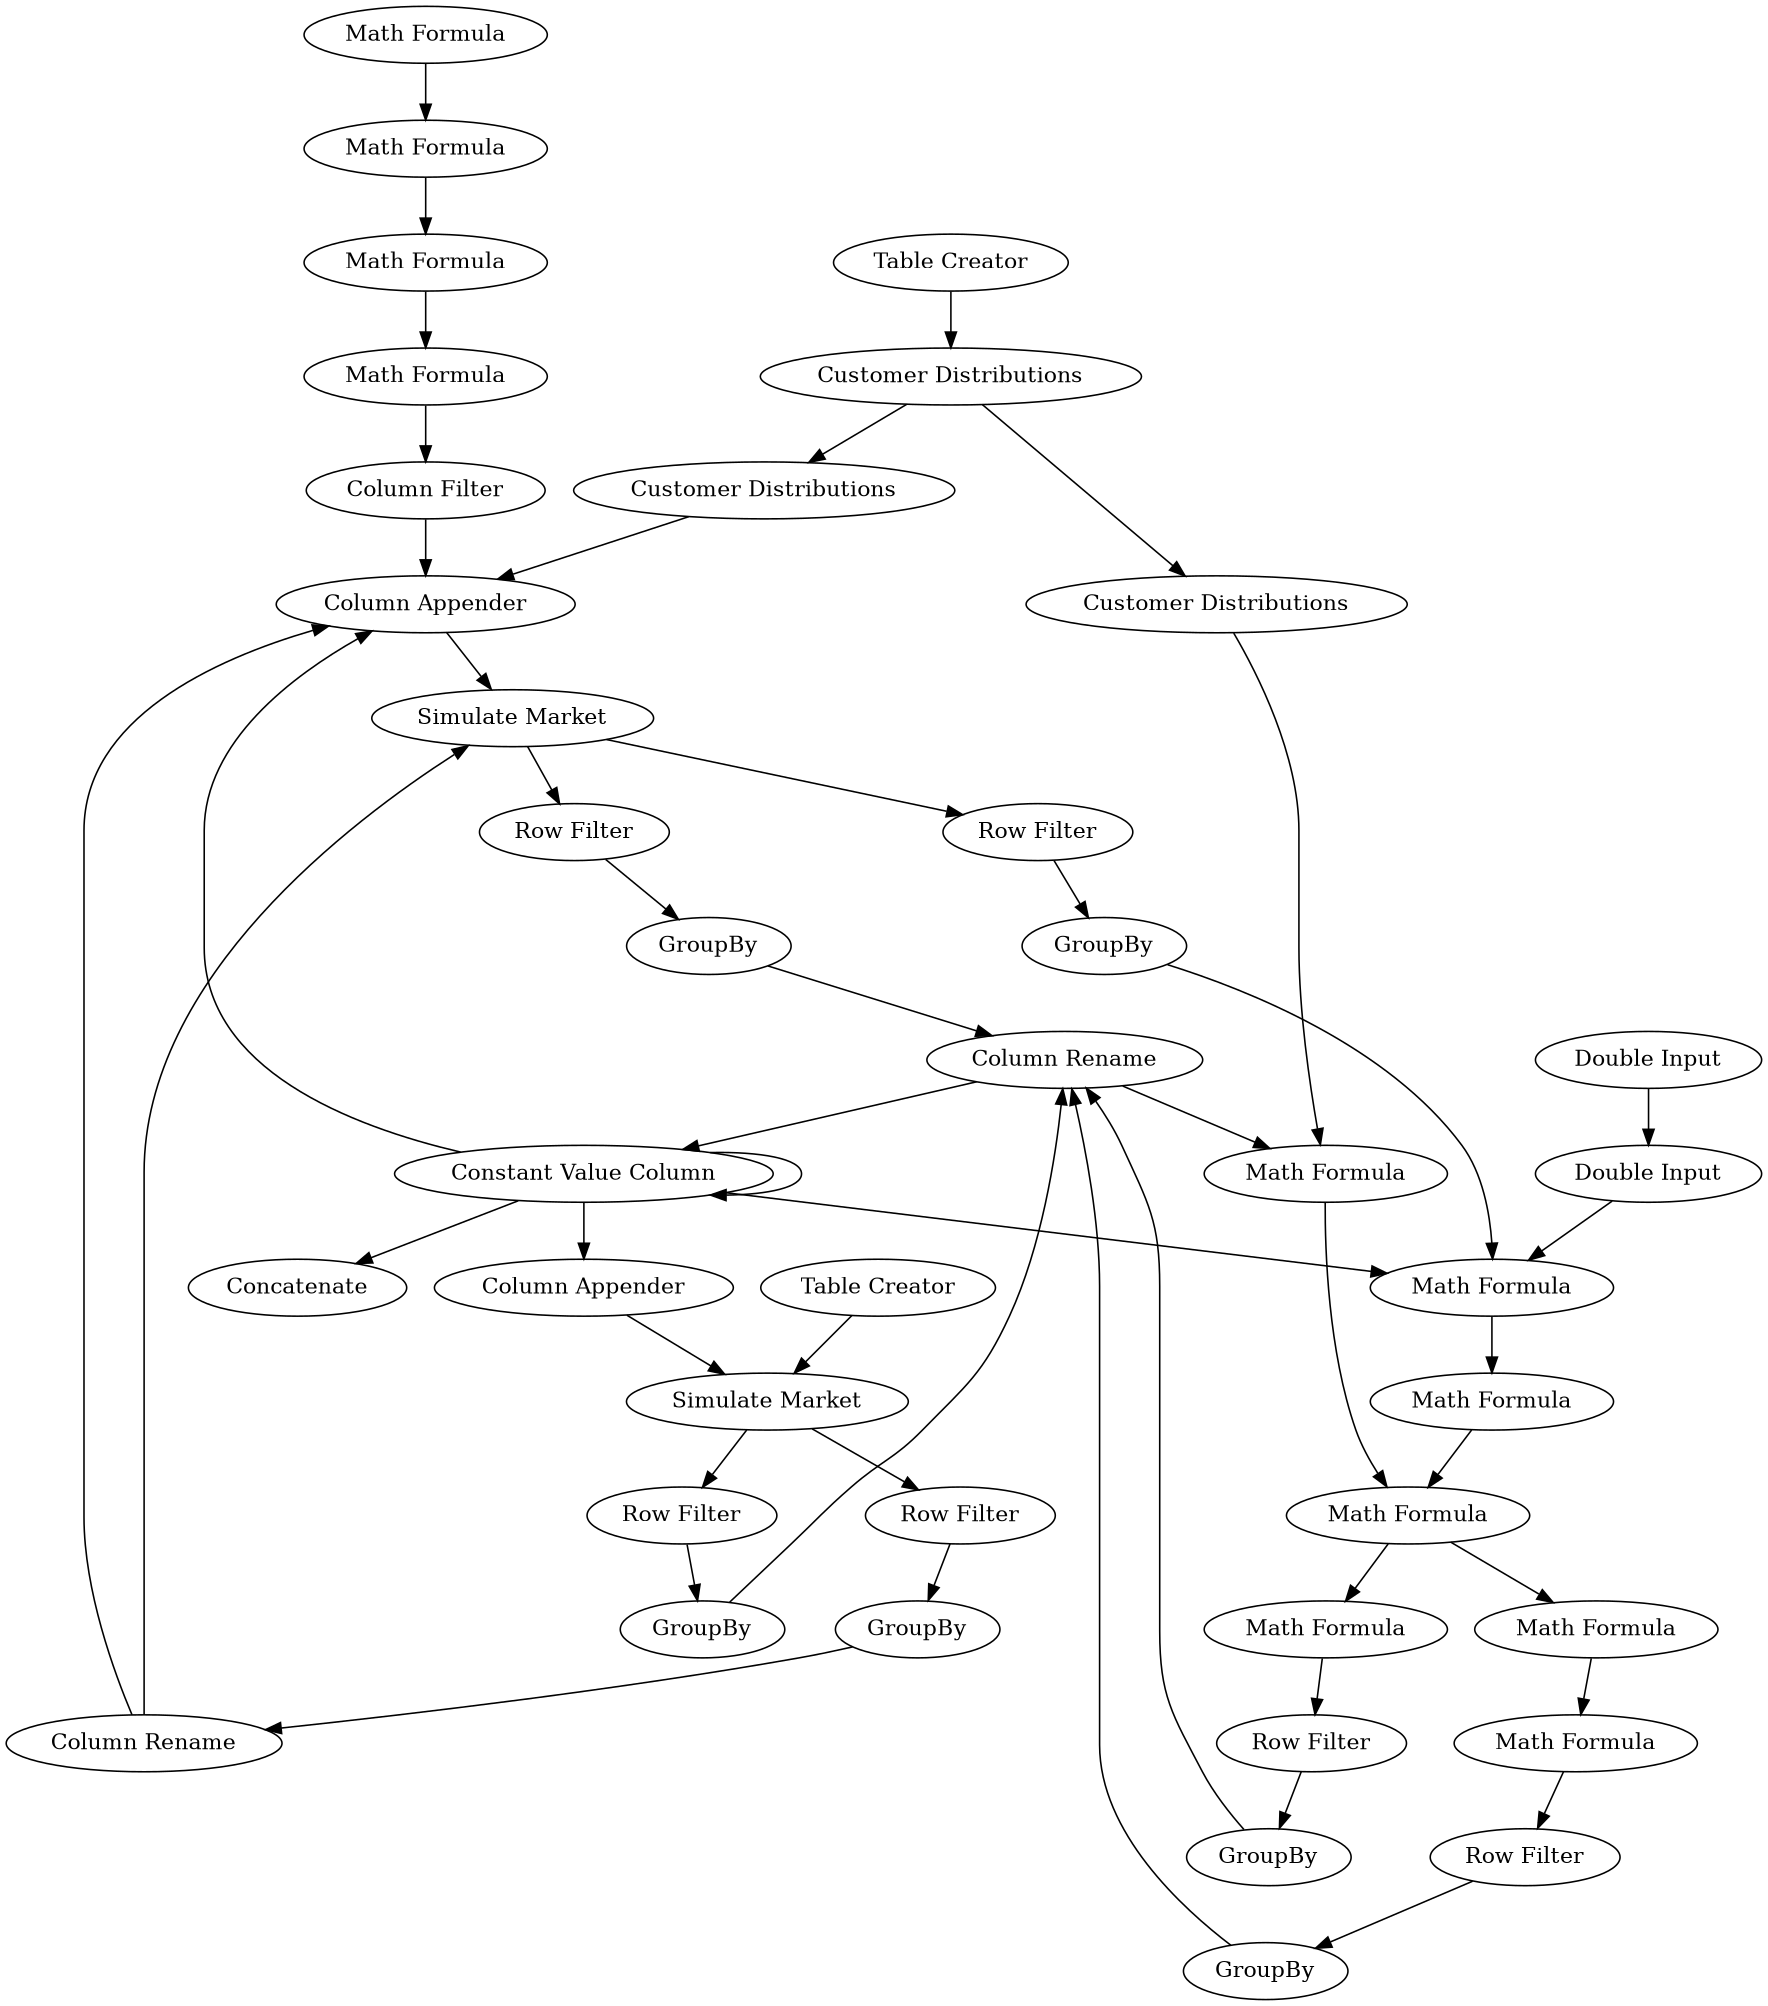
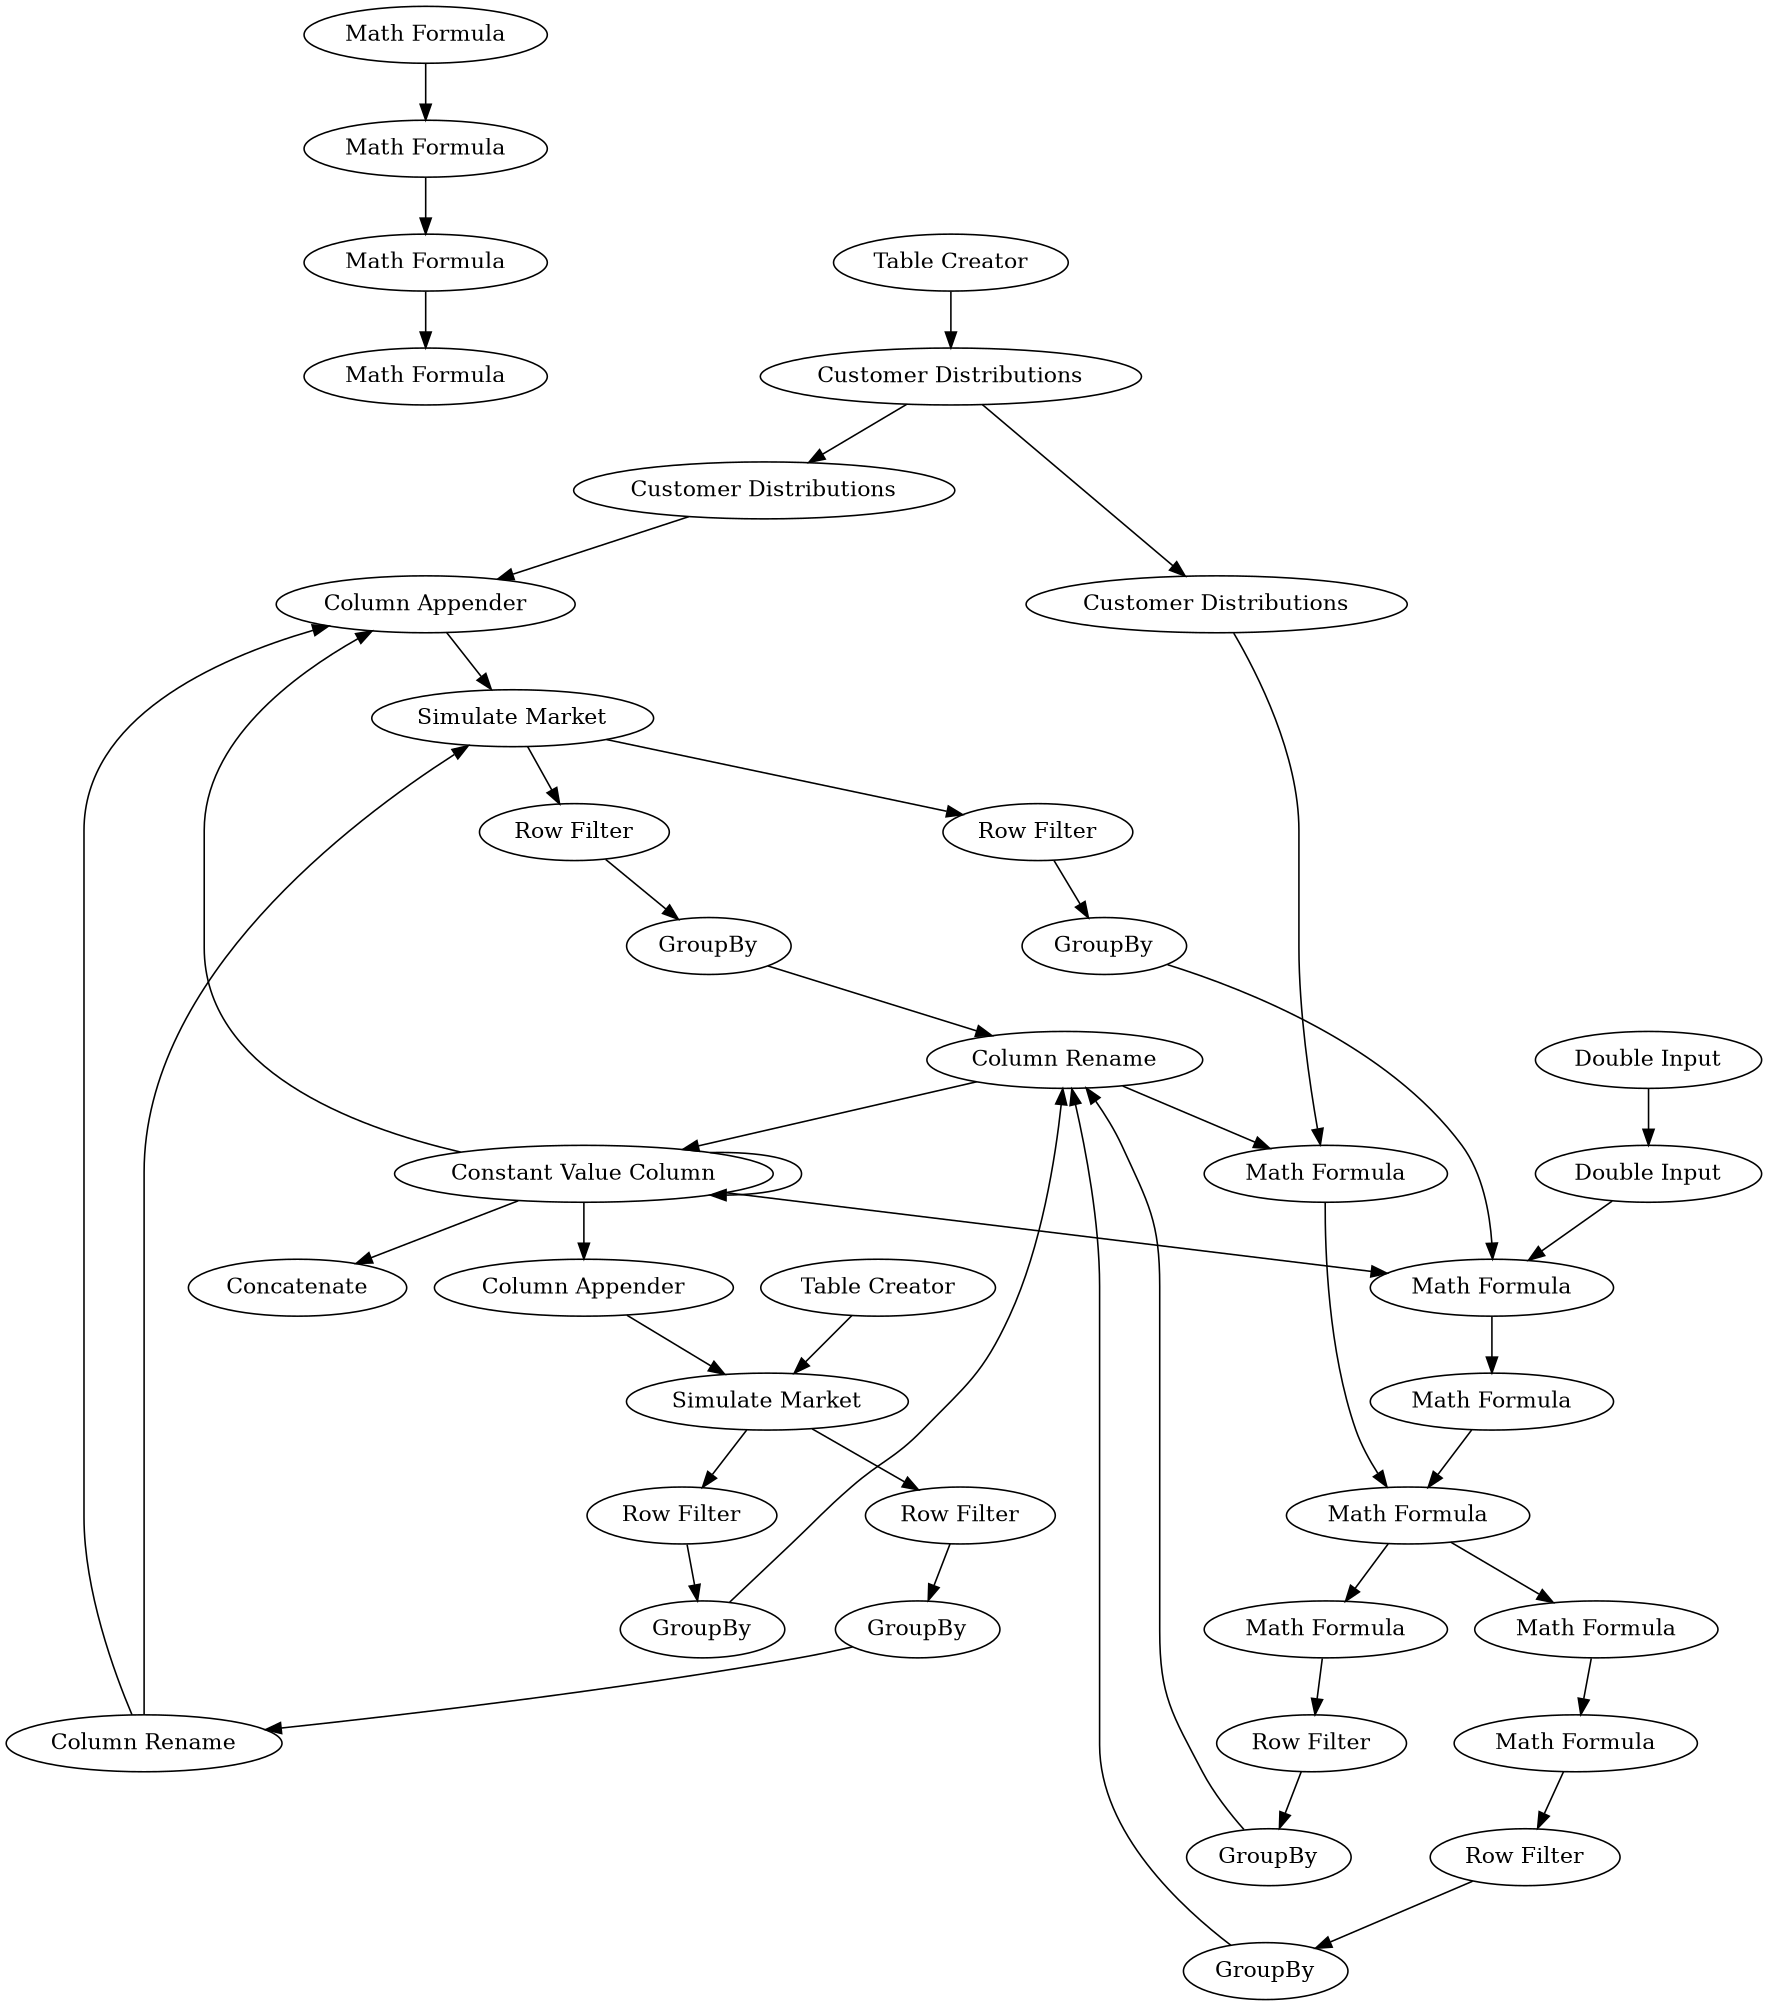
(426, 490) -> none
